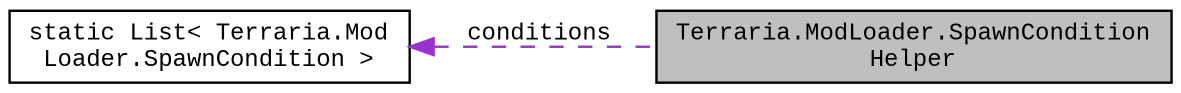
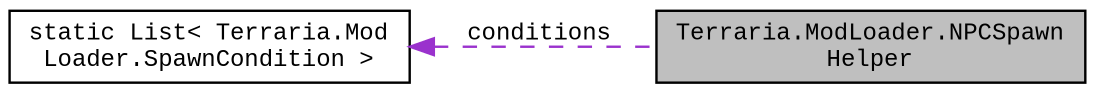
(914, 47) -> (871, 47)
